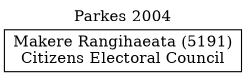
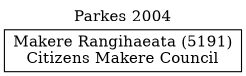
(123, 51) -> (123, 51)
